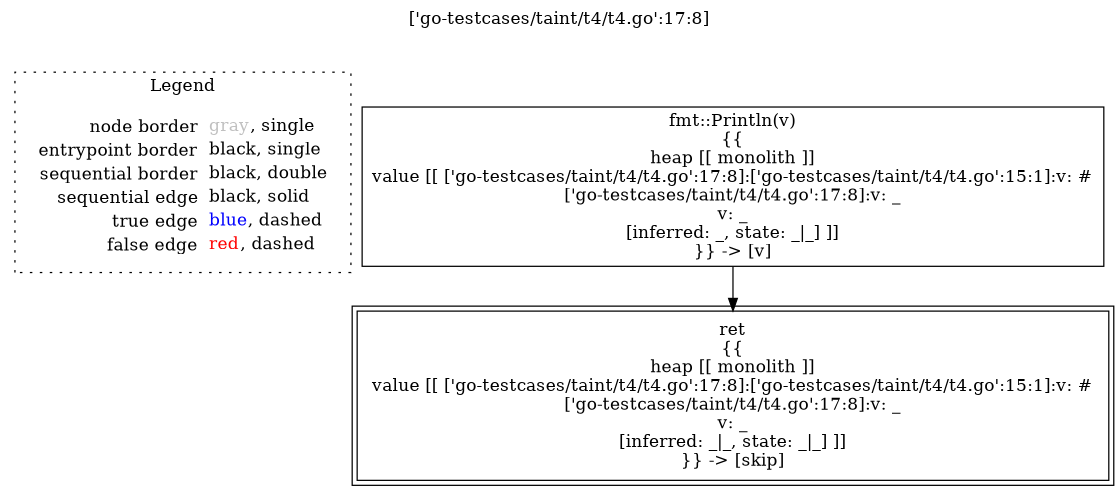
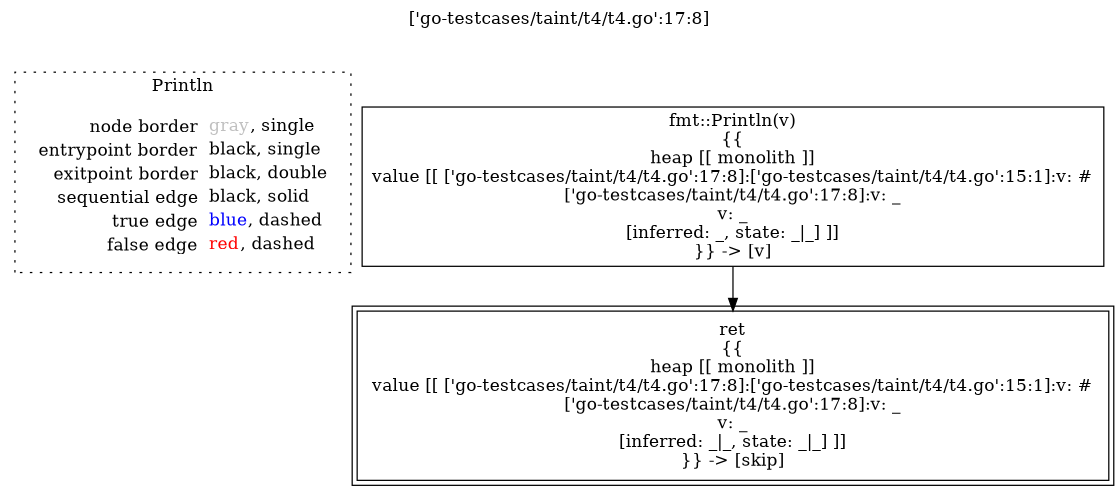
(183, 86) -> (183, 86)
(122, 174) -> (129, 174)
